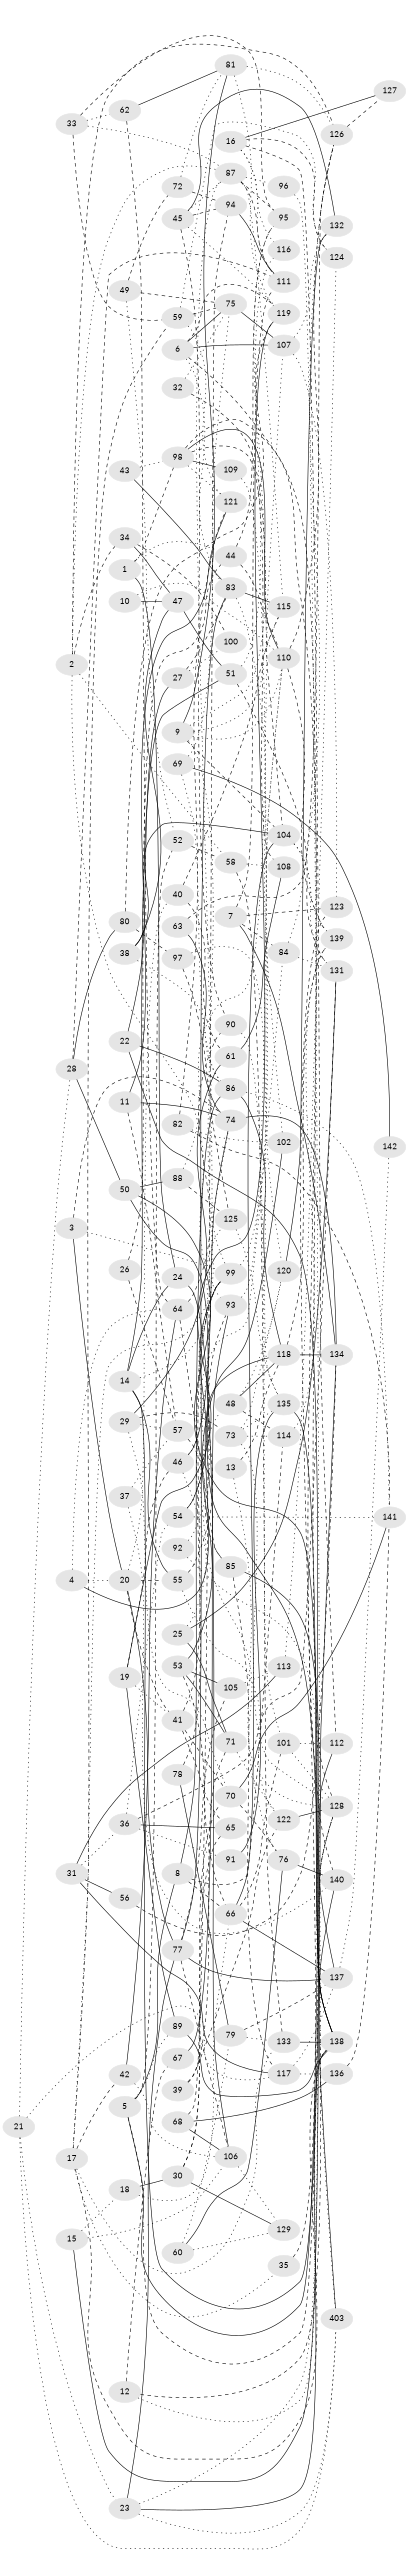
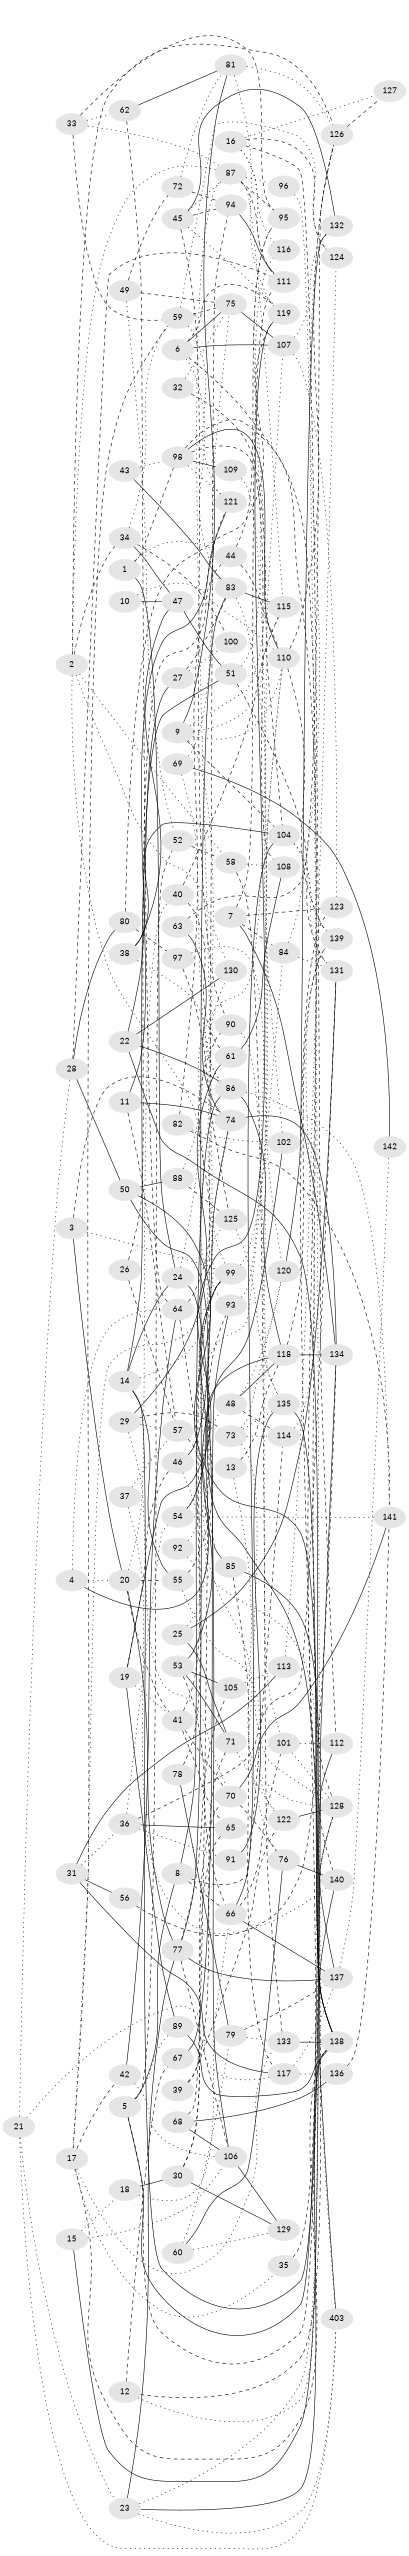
(314, 115) -> (314, 115)
none -> (146, 426)
none -> (231, 971)
(257, 2193) -> (257, 2193)
